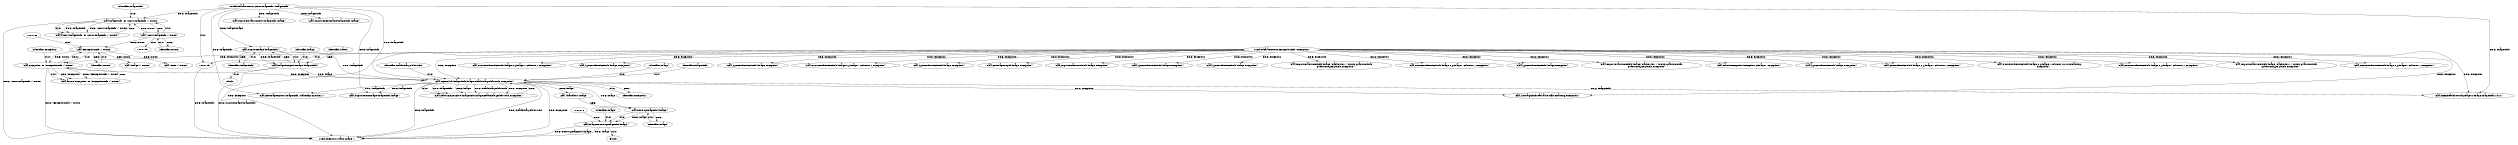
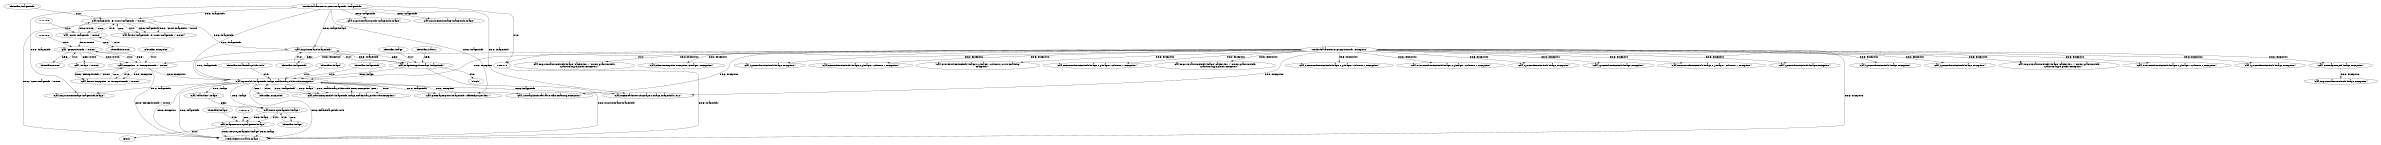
none -> (217, 41)
(150, 42) -> (59, 27)
(1178, 56) -> (2341, 73)
(176, 65) -> none
